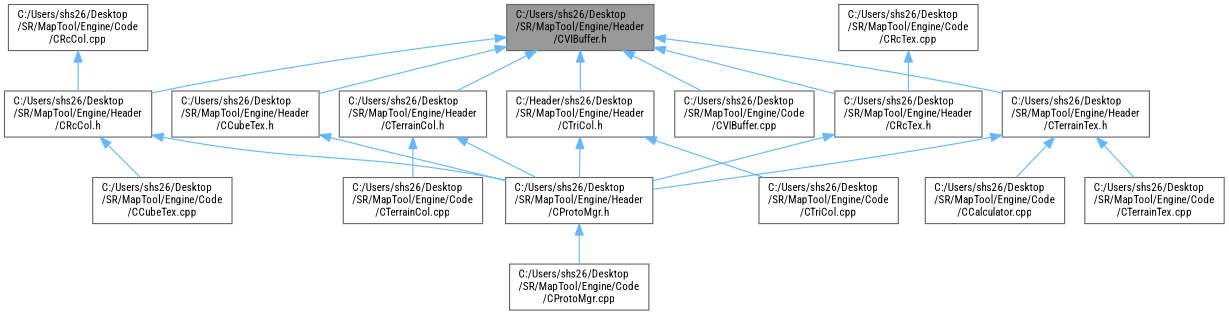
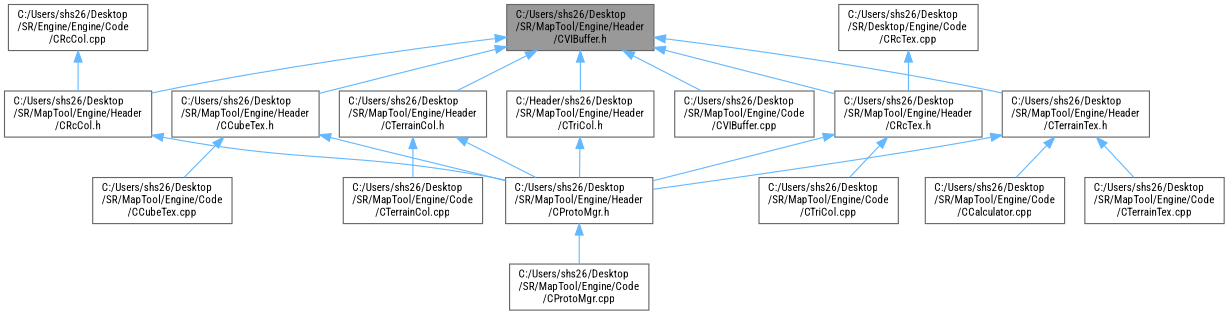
(78, 28) -> (78, 28)
(908, 28) -> (908, 28)
(710, 159) -> (860, 166)
(124, 161) -> (200, 161)
